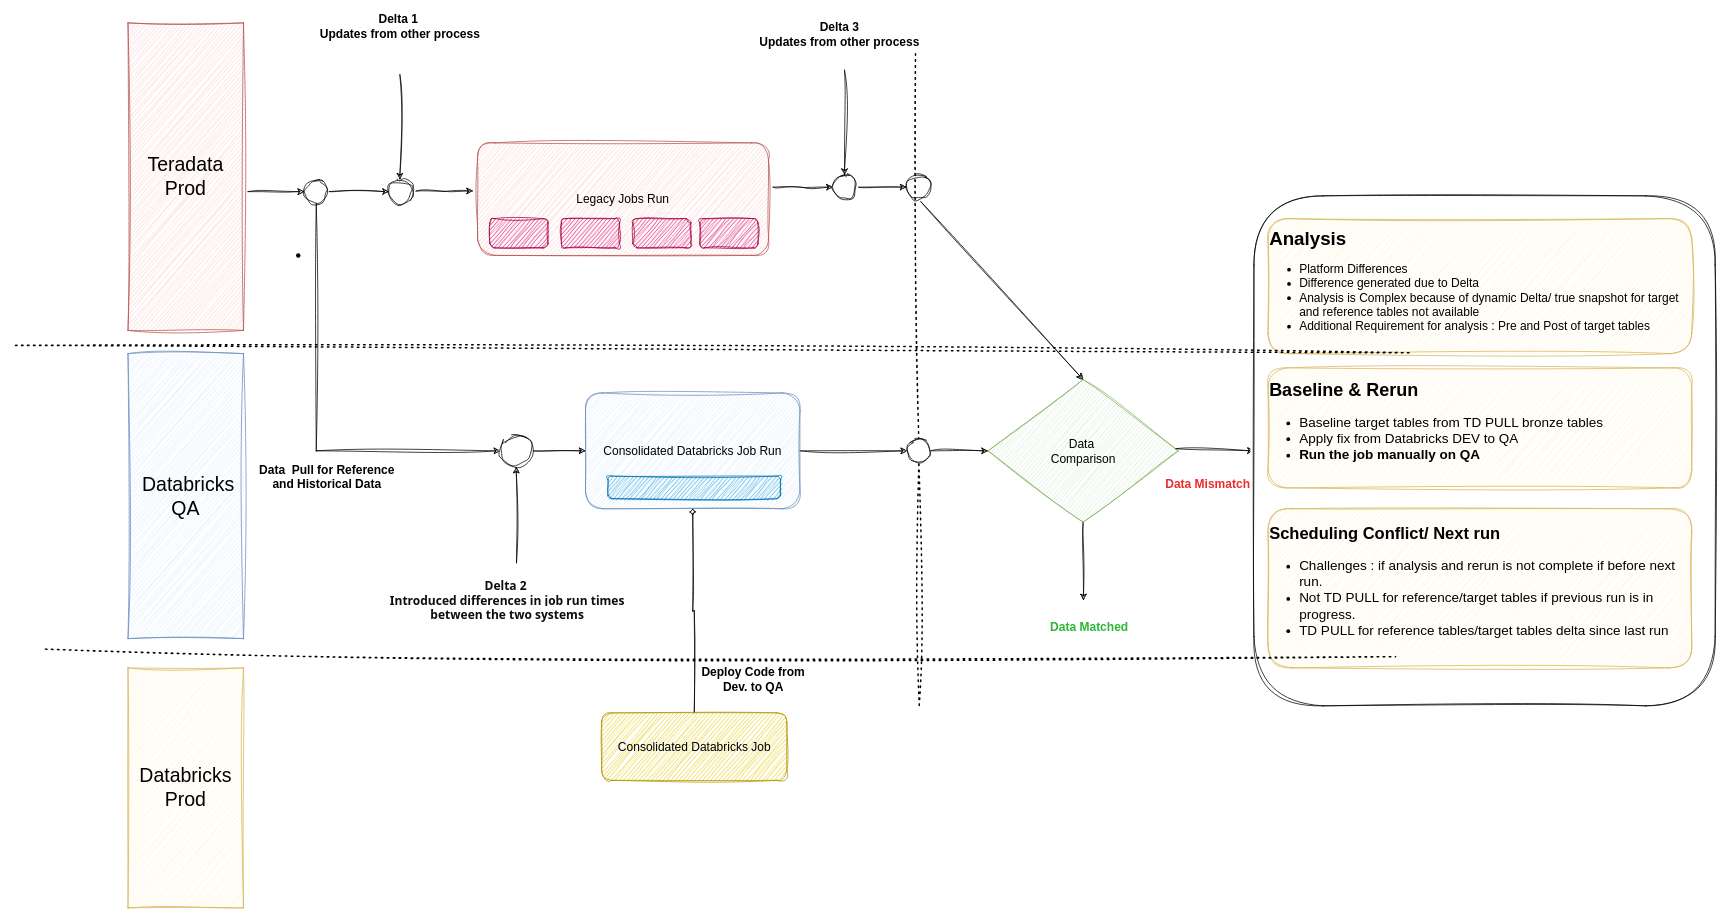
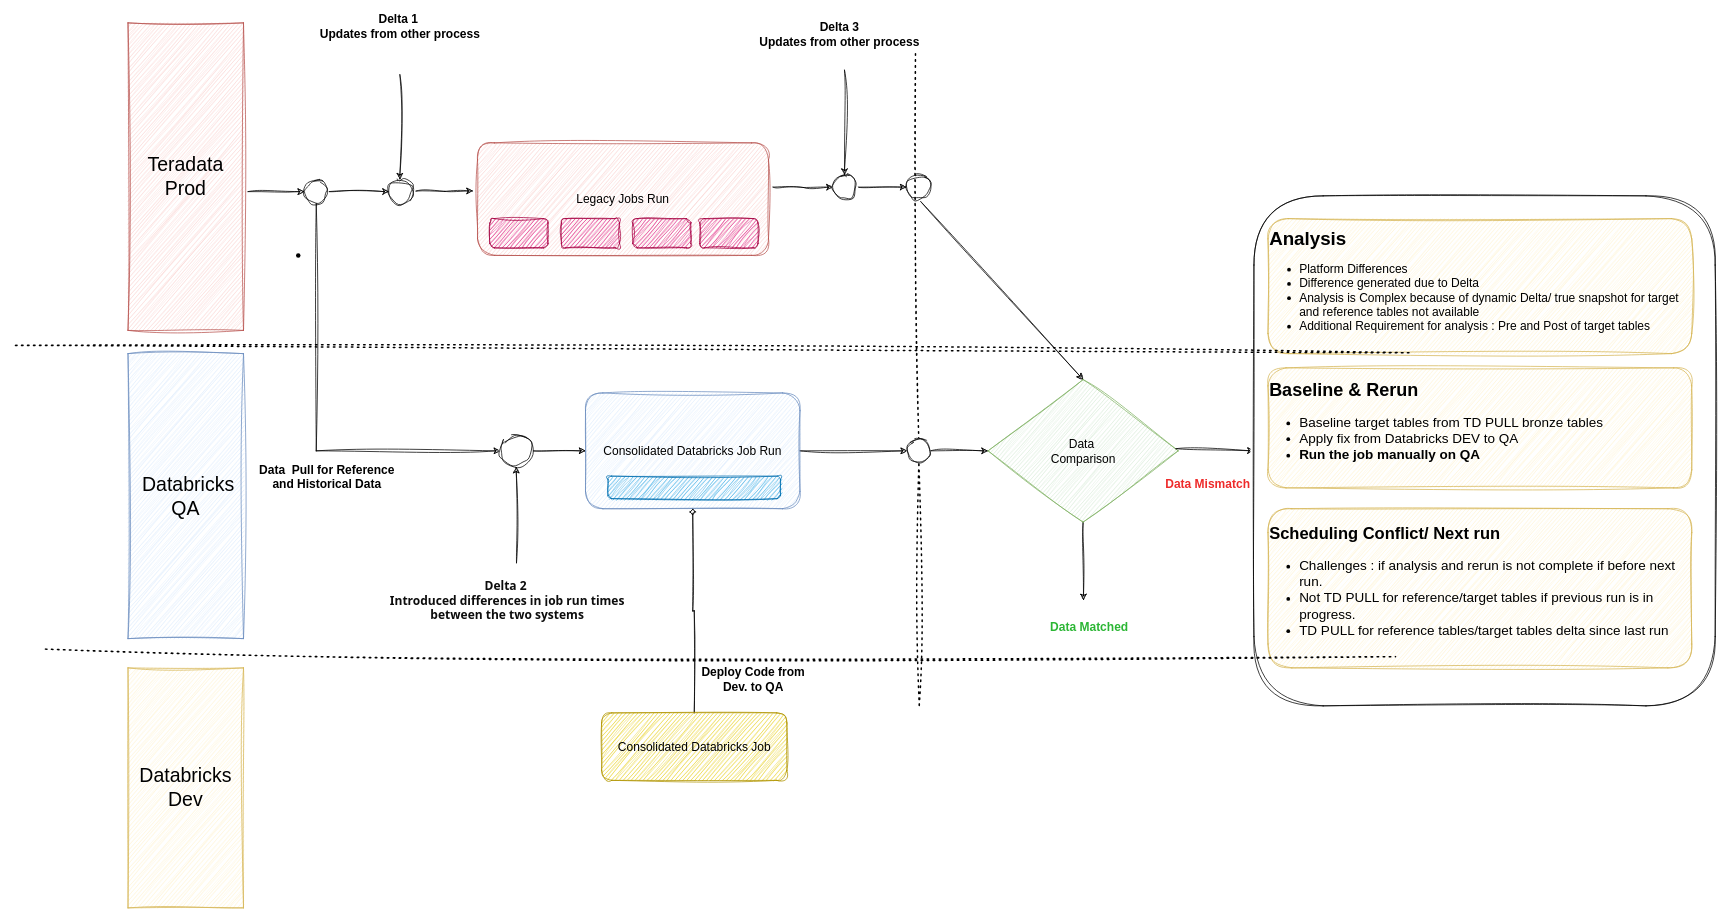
(186, 788) -> (186, 788)
